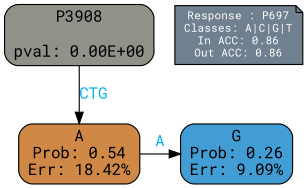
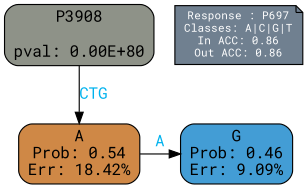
(79, 35) -> (79, 35)
(237, 154) -> (237, 154)
